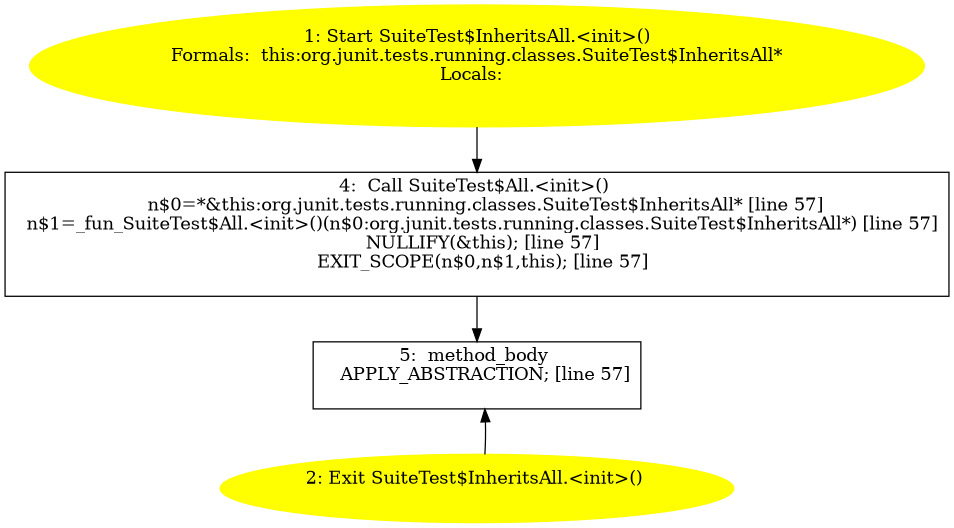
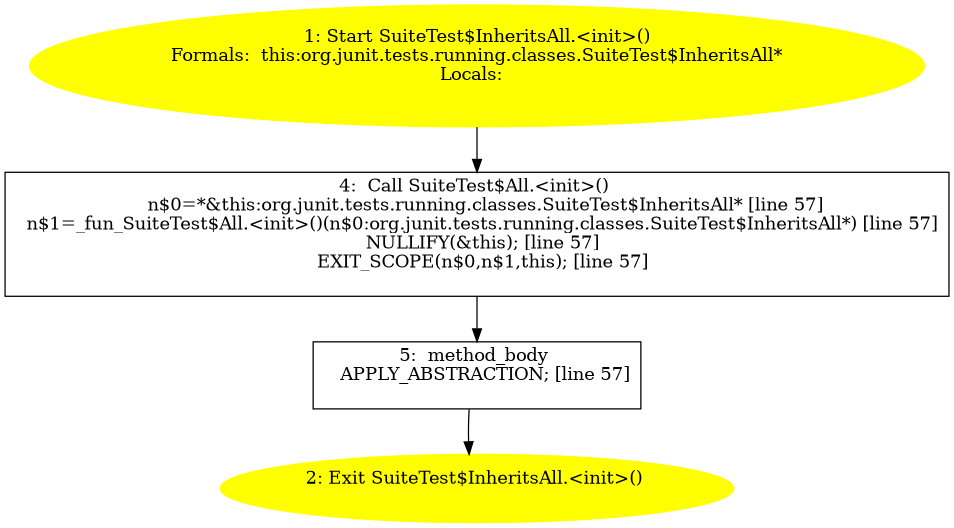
(485, 438) -> (469, 425)
